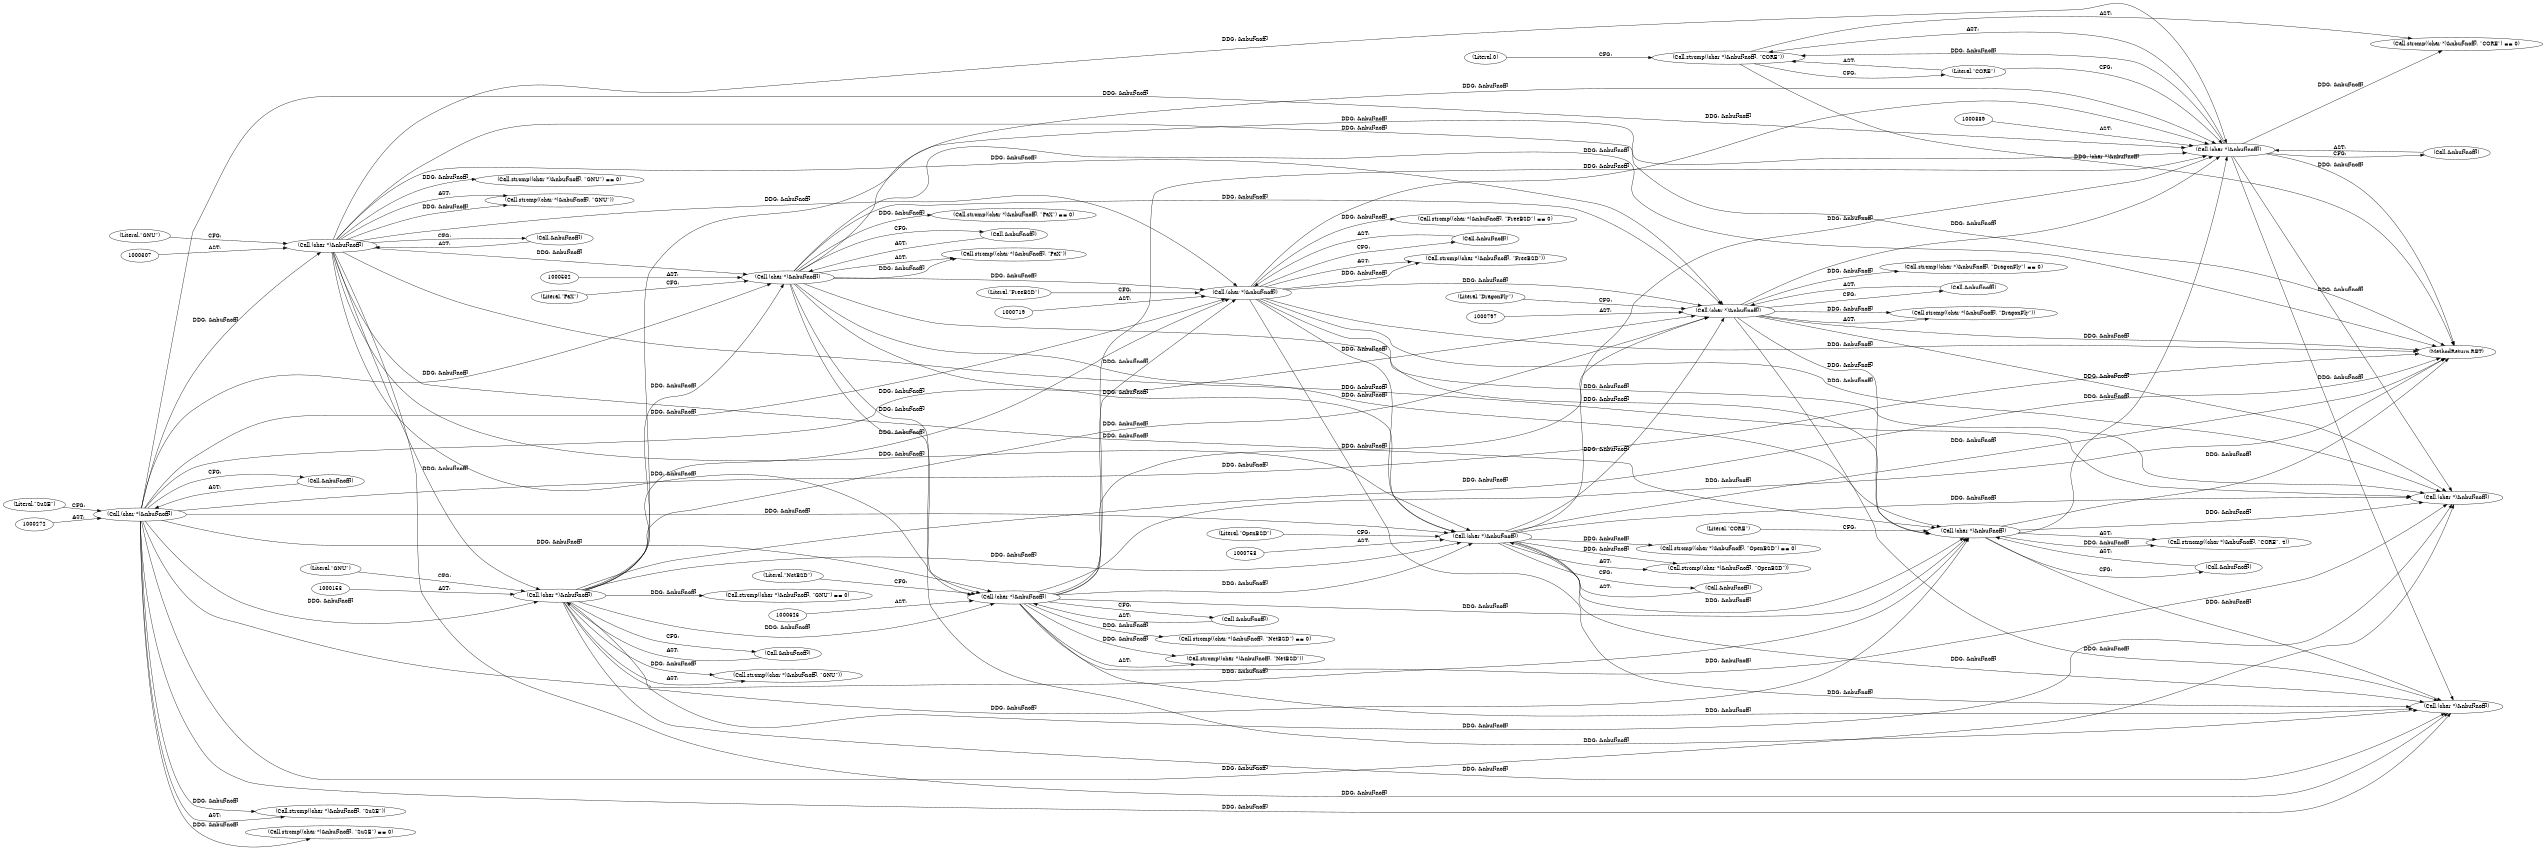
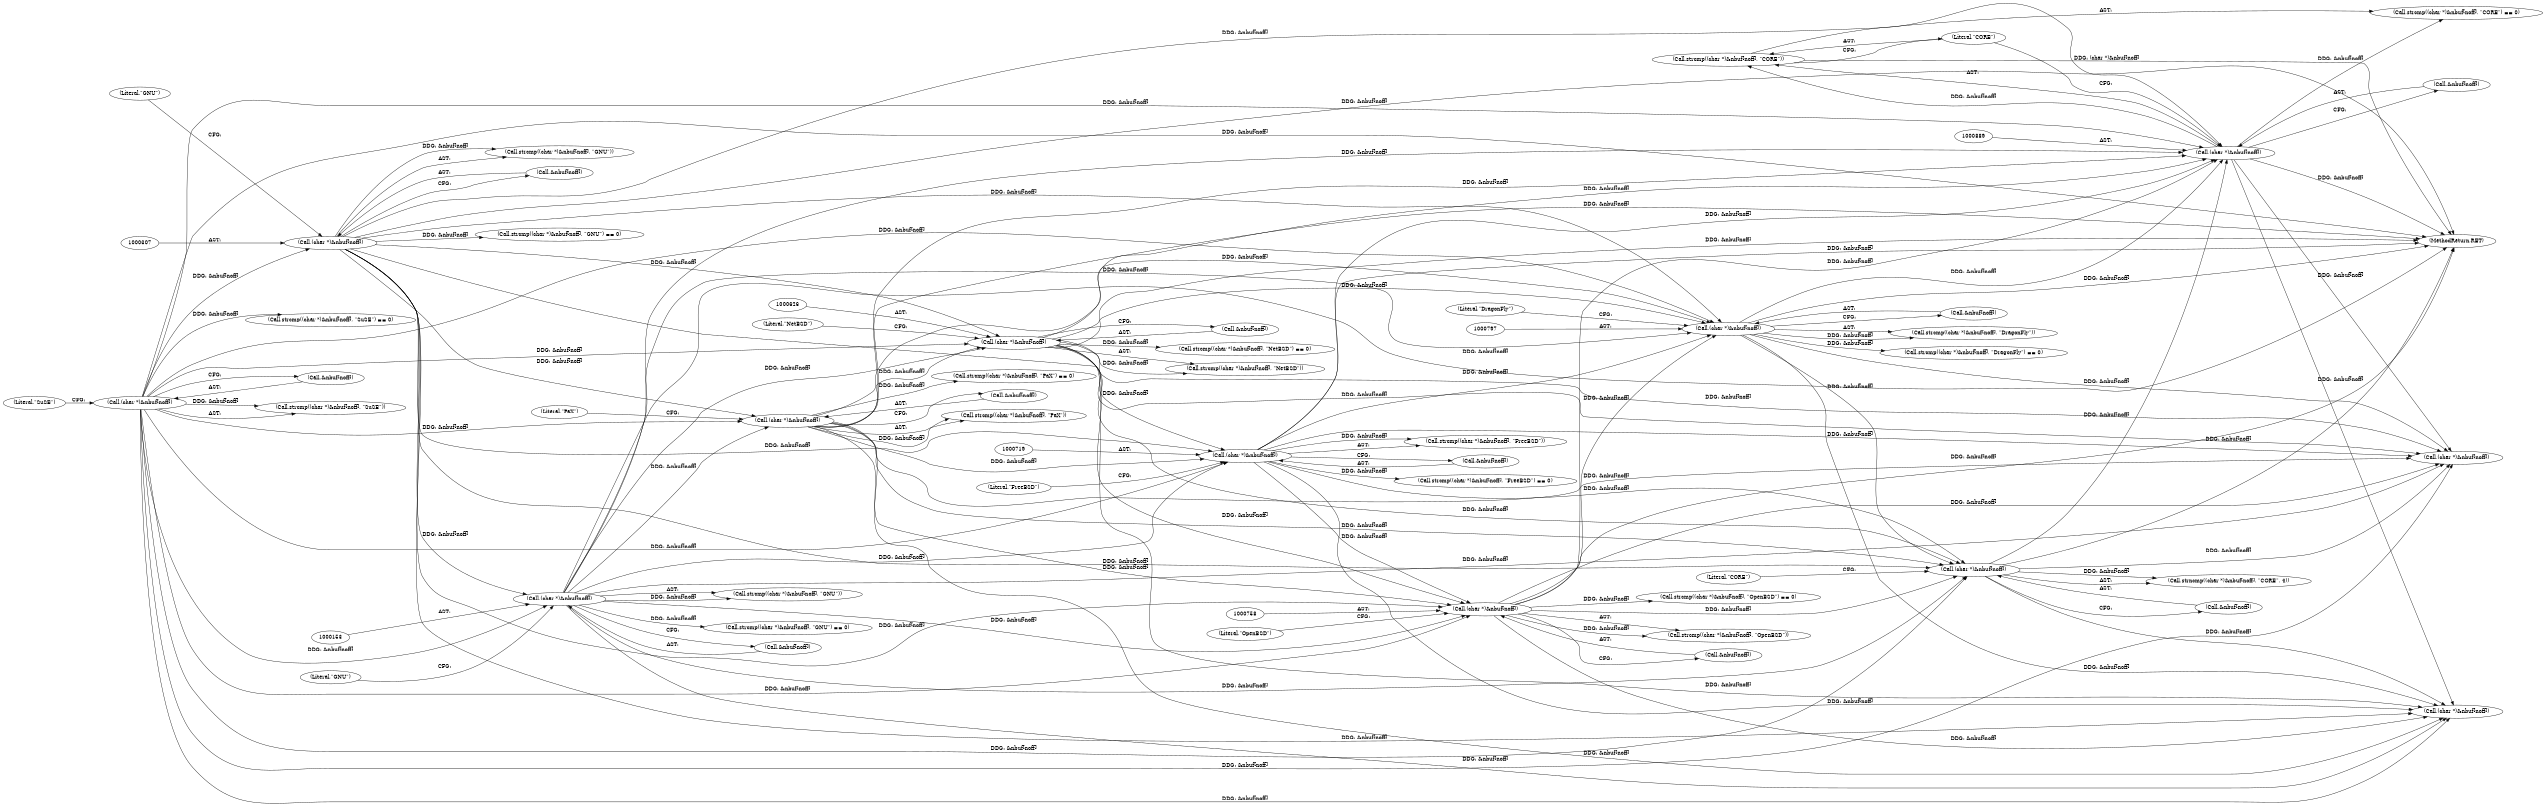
(1485, 58) -> none
(560, 278) -> none
(34, 524) -> none
